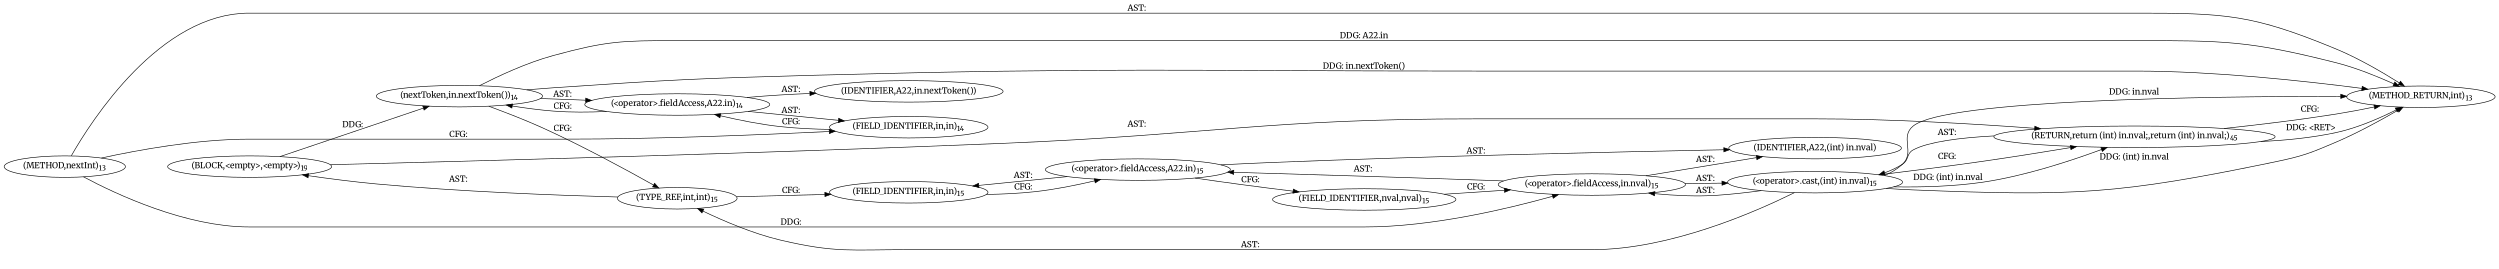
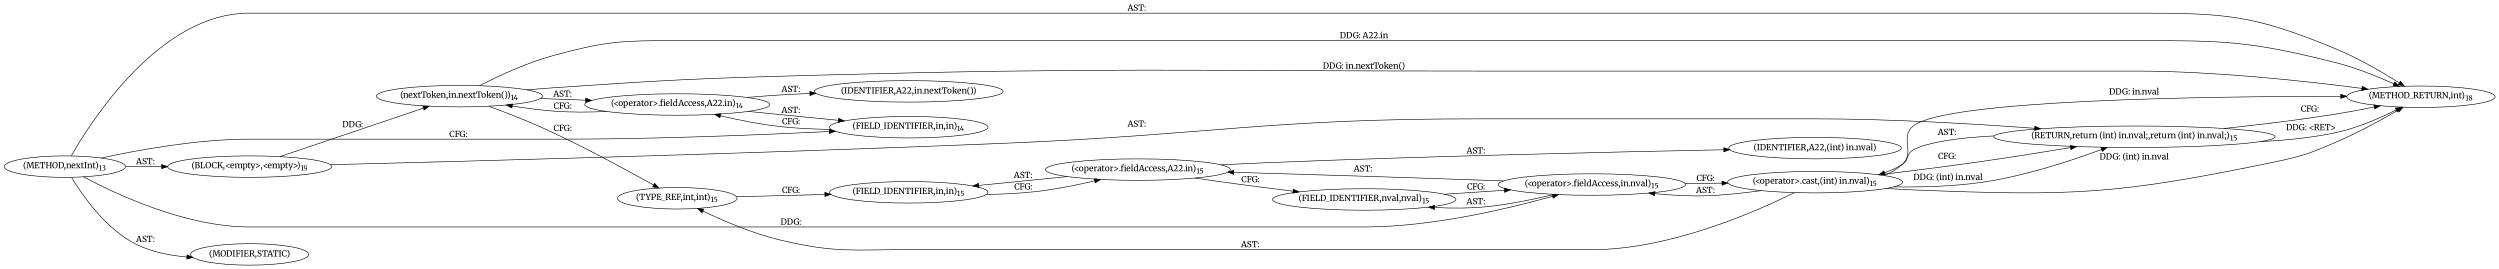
(2469, 96) -> (2469, 96)
(2234, 136) -> (2234, 136)
(1701, 167) -> (1495, 206)
(1707, 179) -> (1707, 179)
(463, 190) -> (144, 167)
none -> (250, 254)
